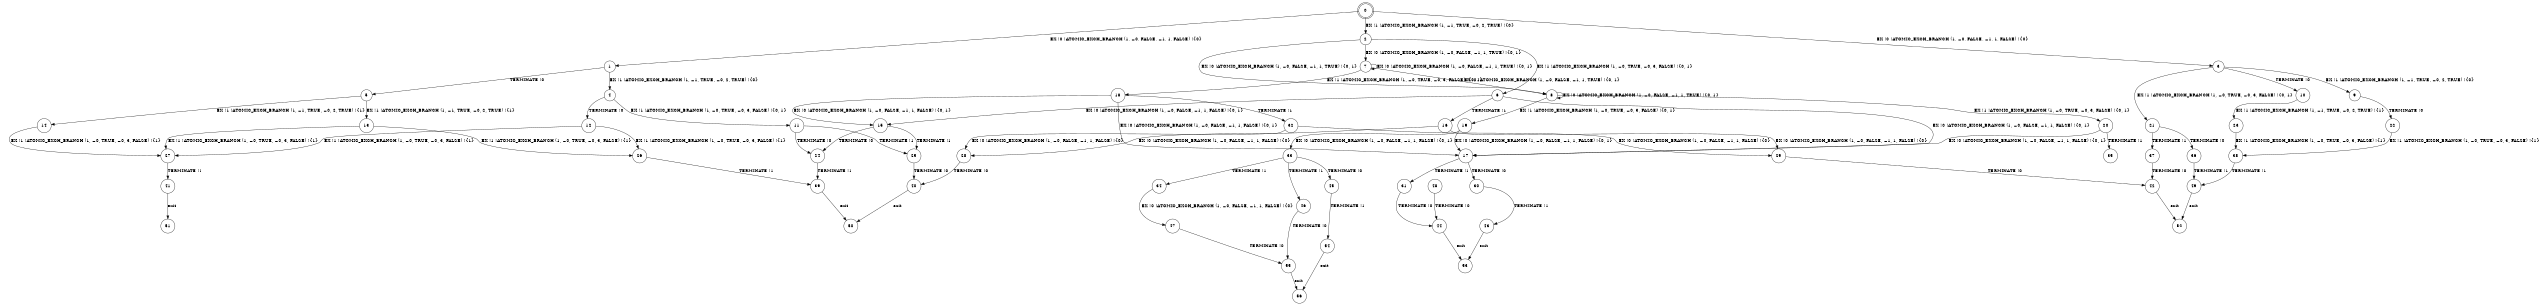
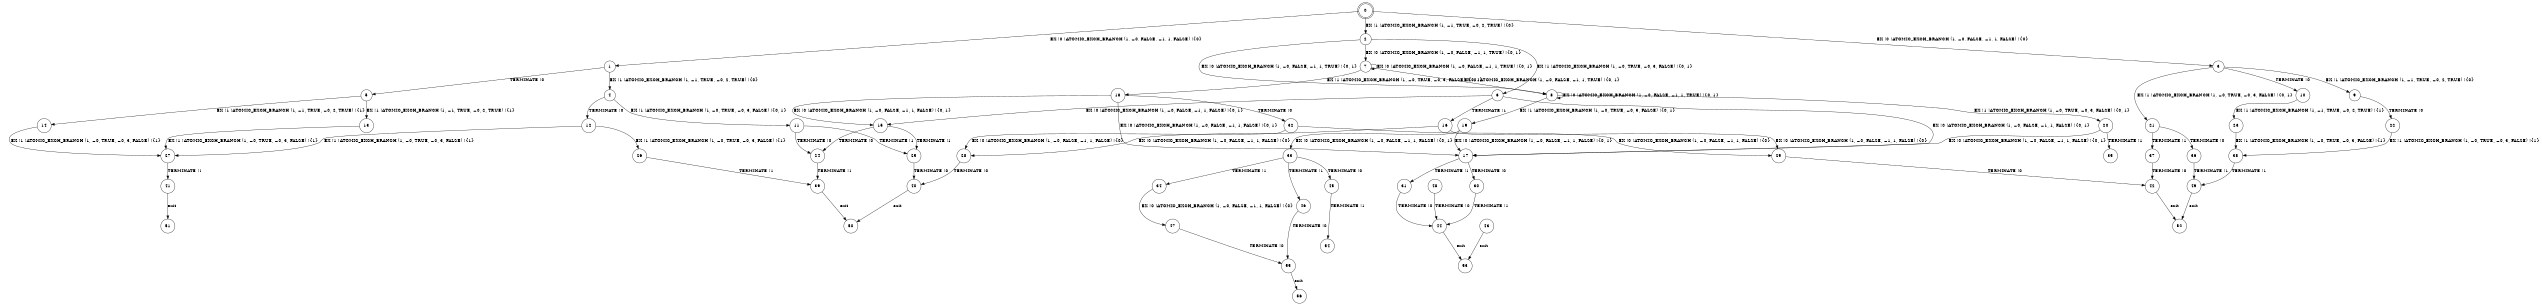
(1275, 110) -> (1275, 110)
(500, 148) -> none
(1512, 200) -> (1469, 214)
(1314, 270) -> none
